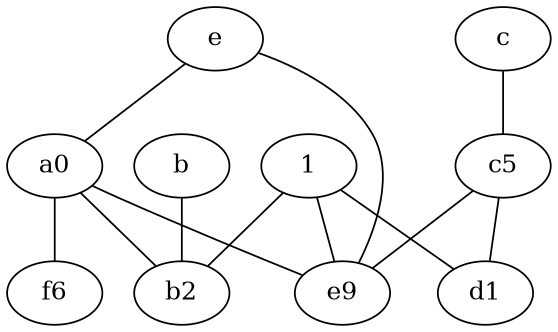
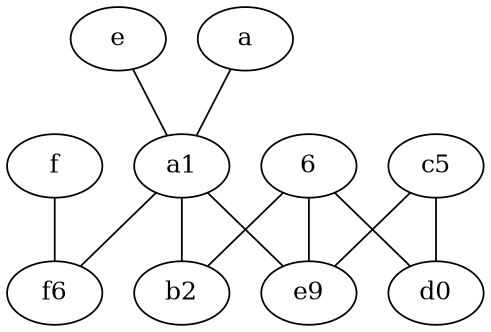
none -> (245, 39)
(503, 39) -> none
(370, 131) -> none
(55, 166) -> (182, 166)
none -> (55, 166)
(182, 166) -> none
(309, 166) -> (309, 166)
(485, 293) -> (436, 293)
